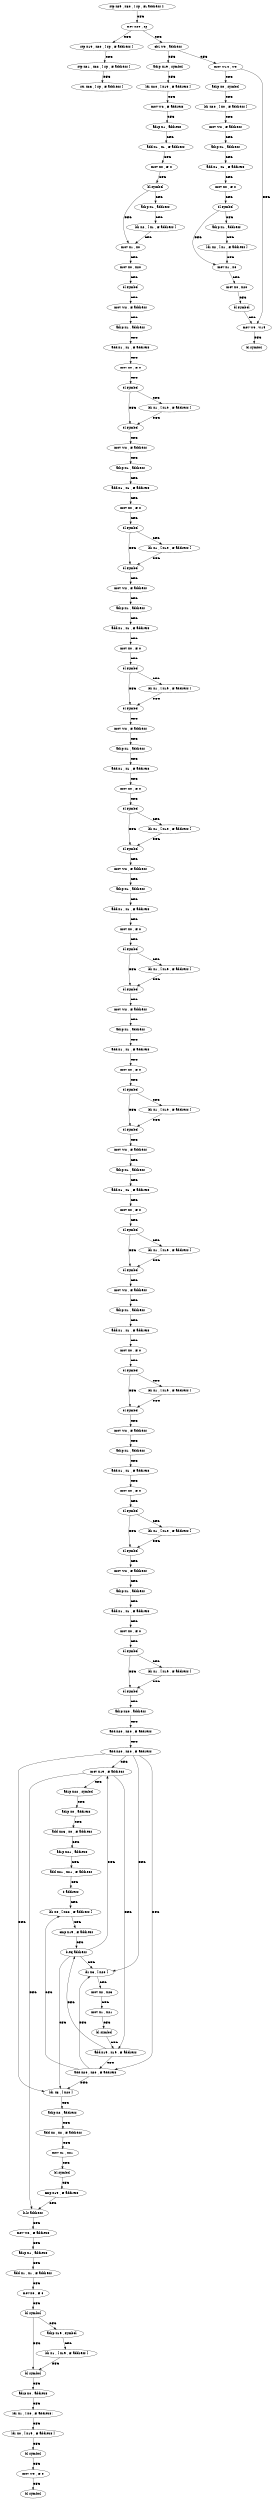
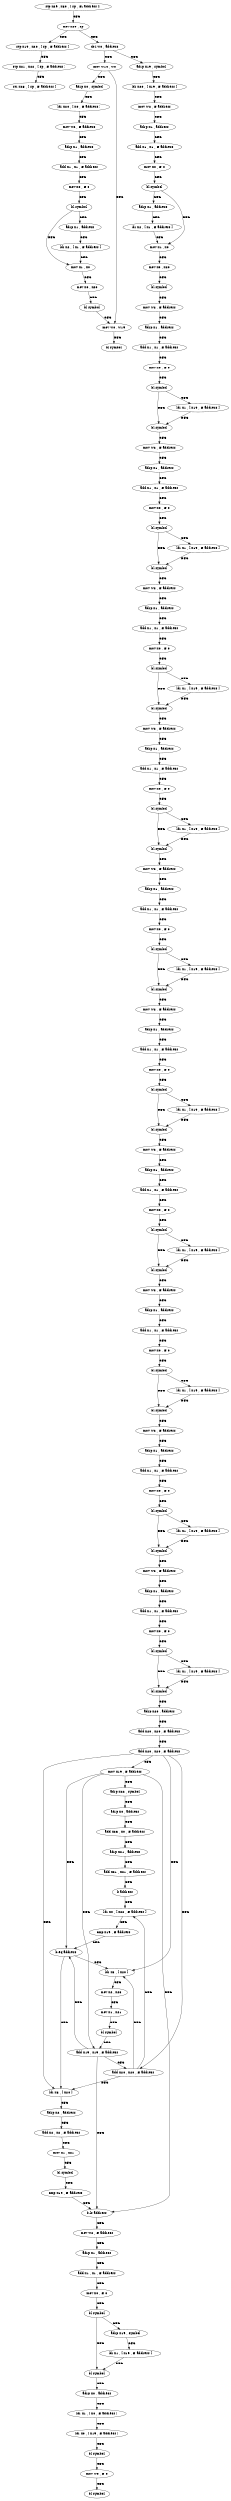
(107, 77) -> (41, 77)
(108, 1869) -> (67, 1847)
none -> (97, 2132)
